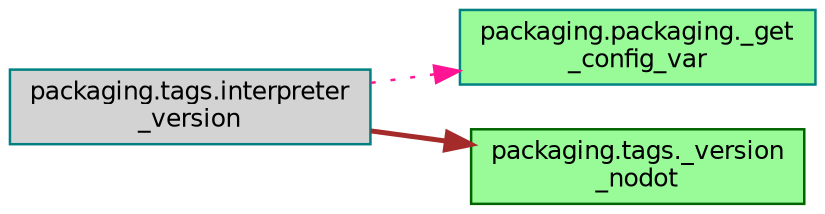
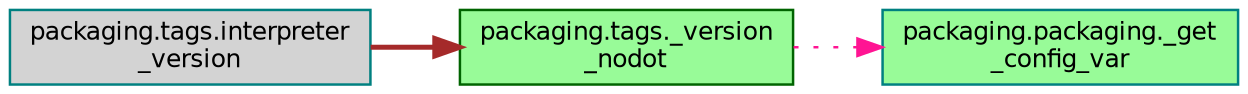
(403, 79) -> (825, 47)
